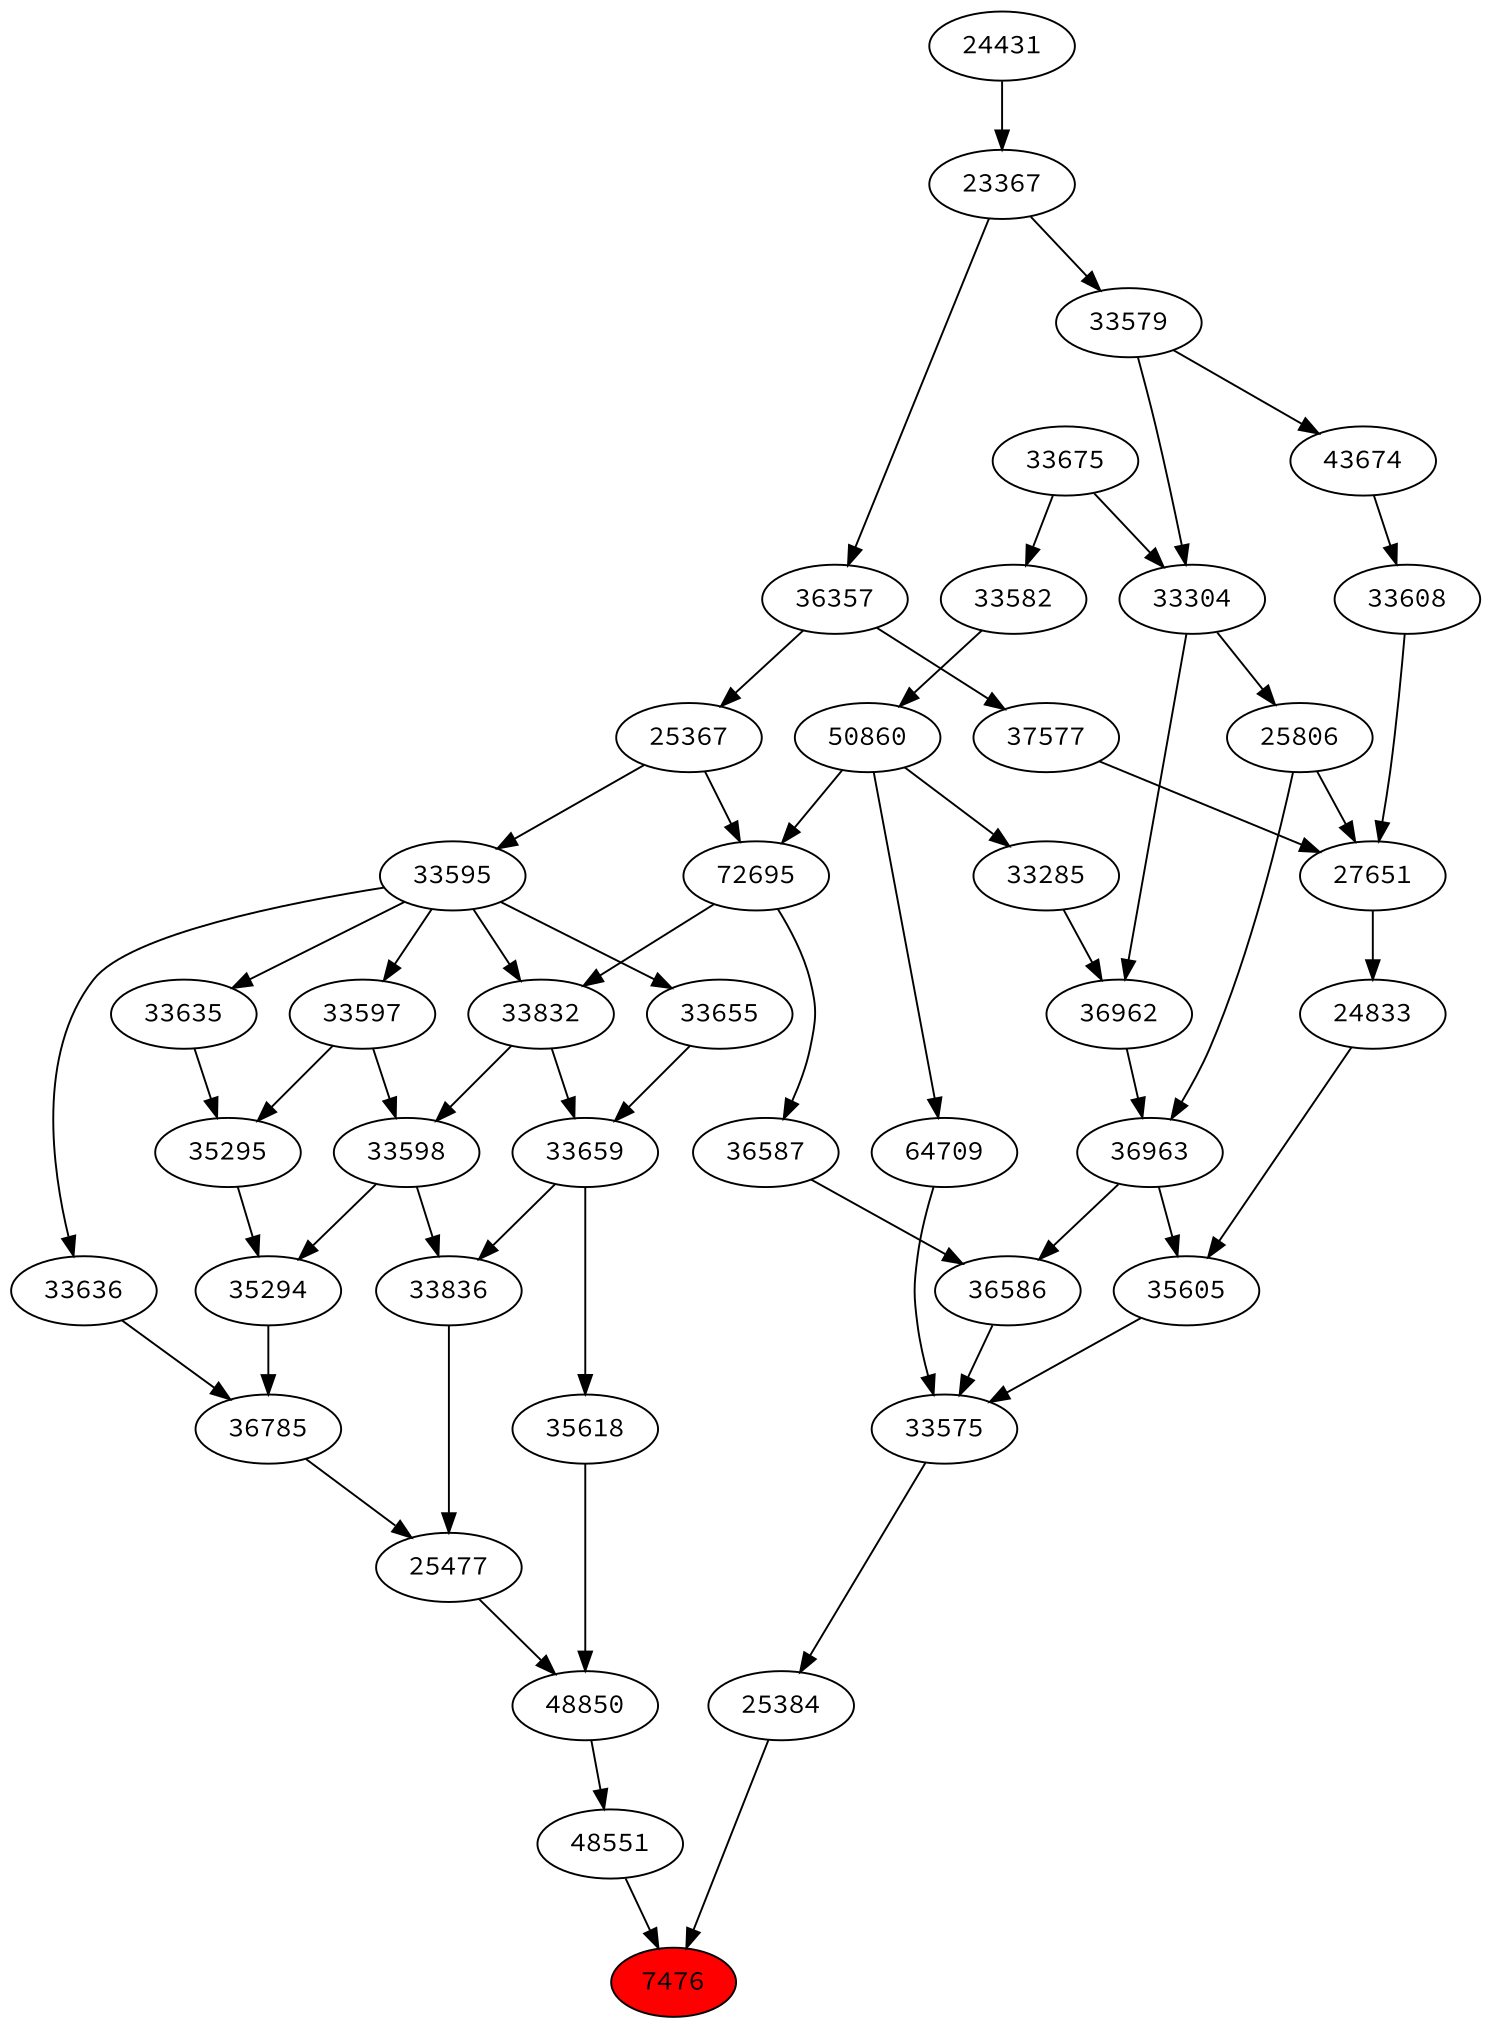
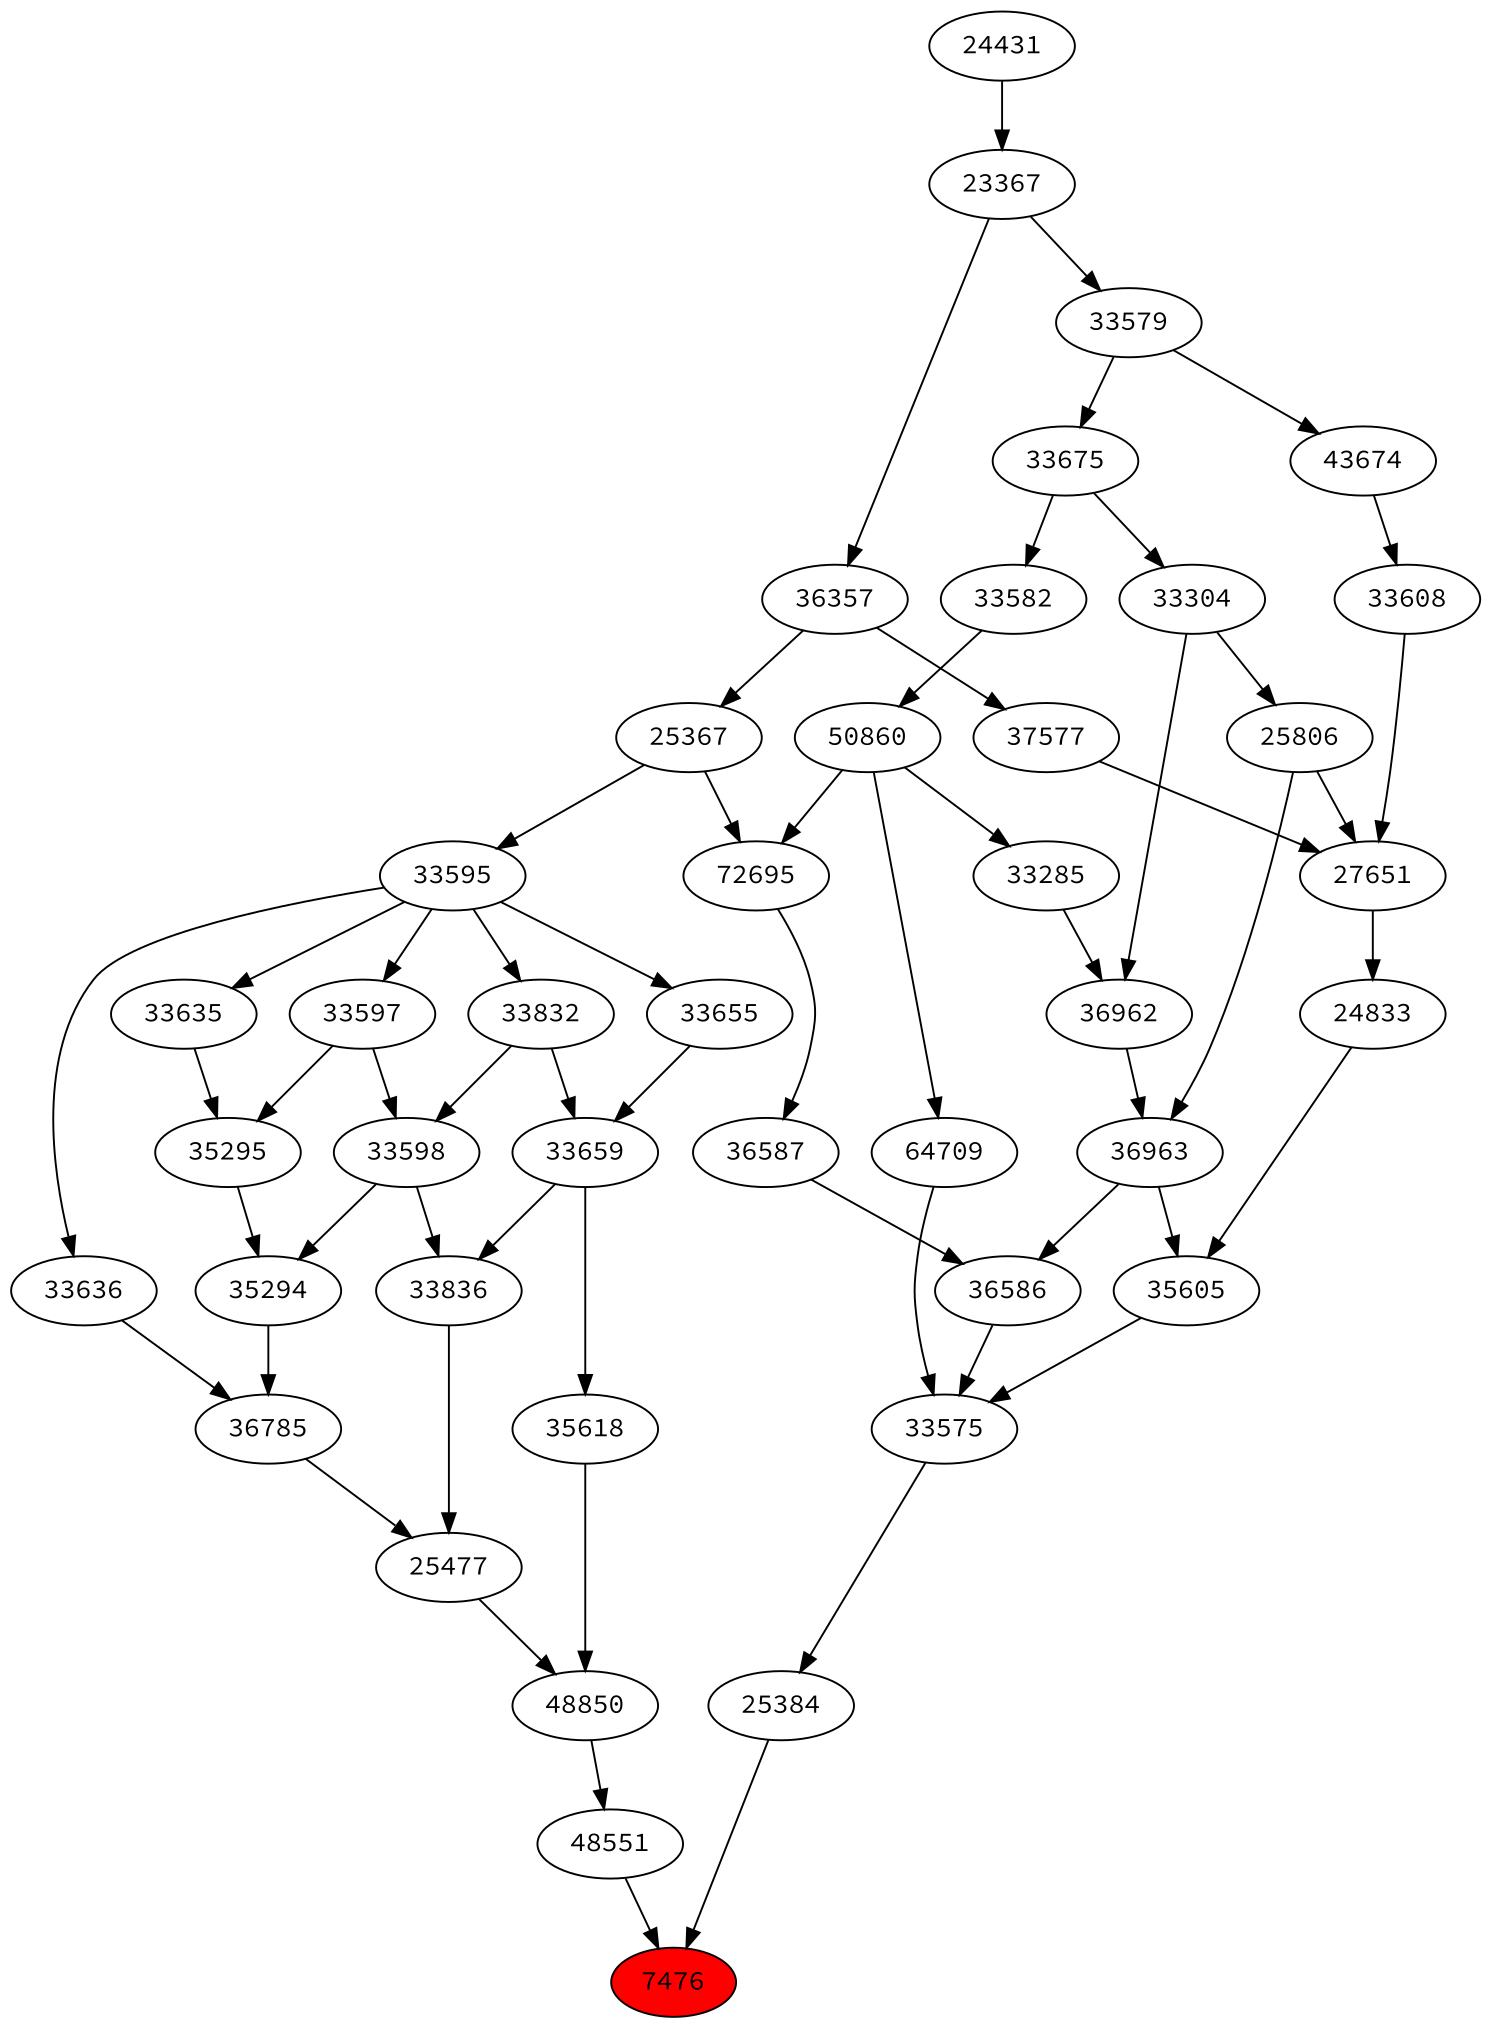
(1161, 451) -> (1101, 383)
(657, 940) -> none
